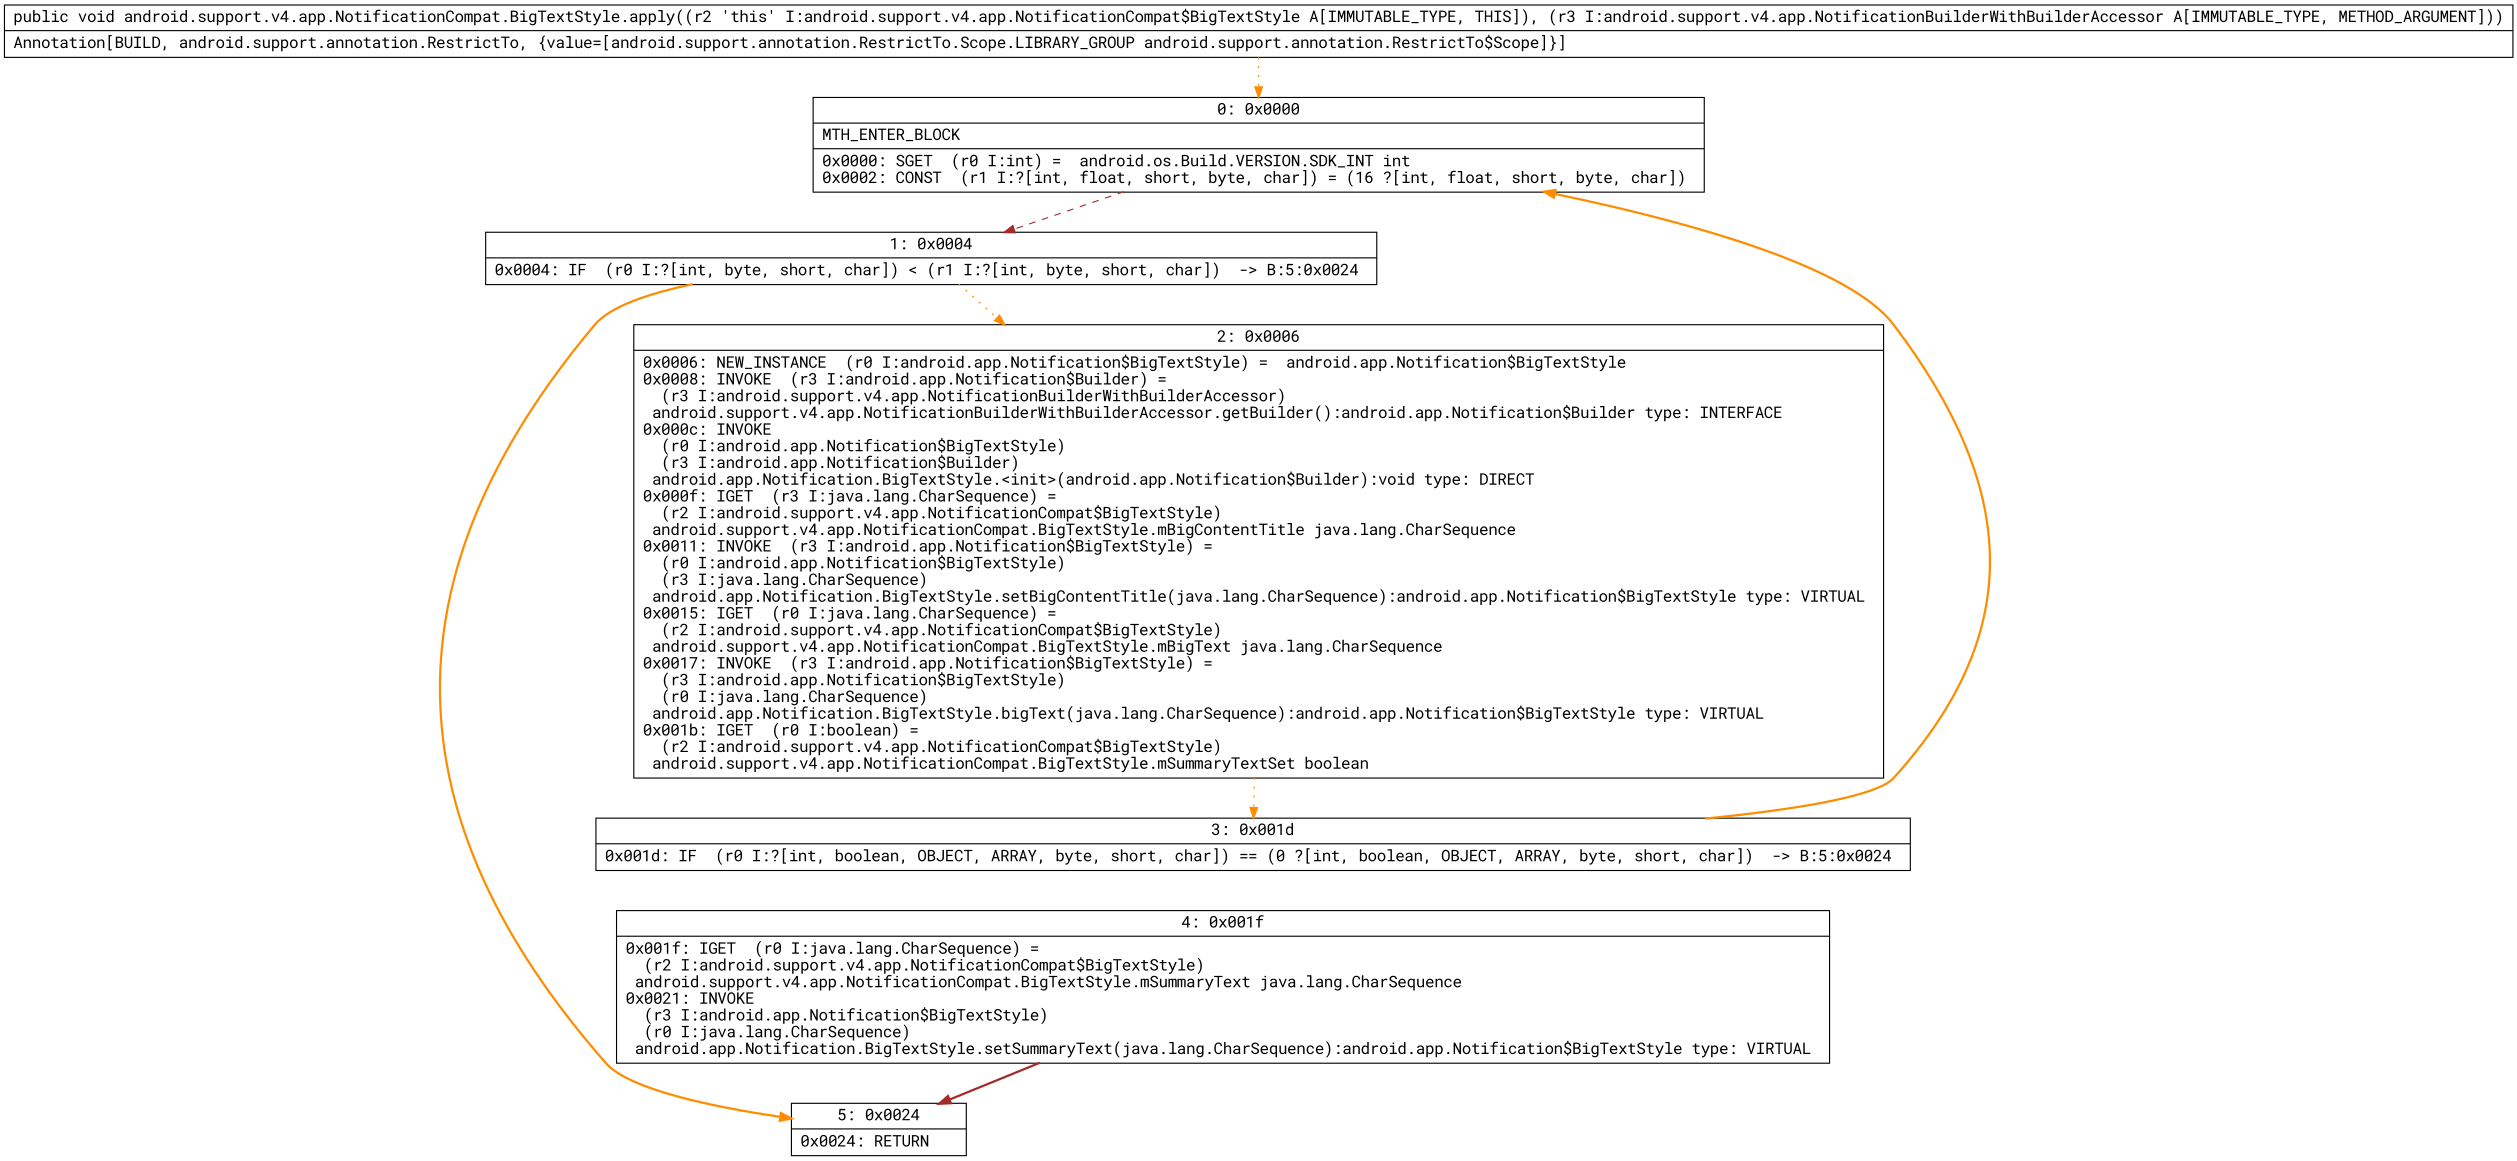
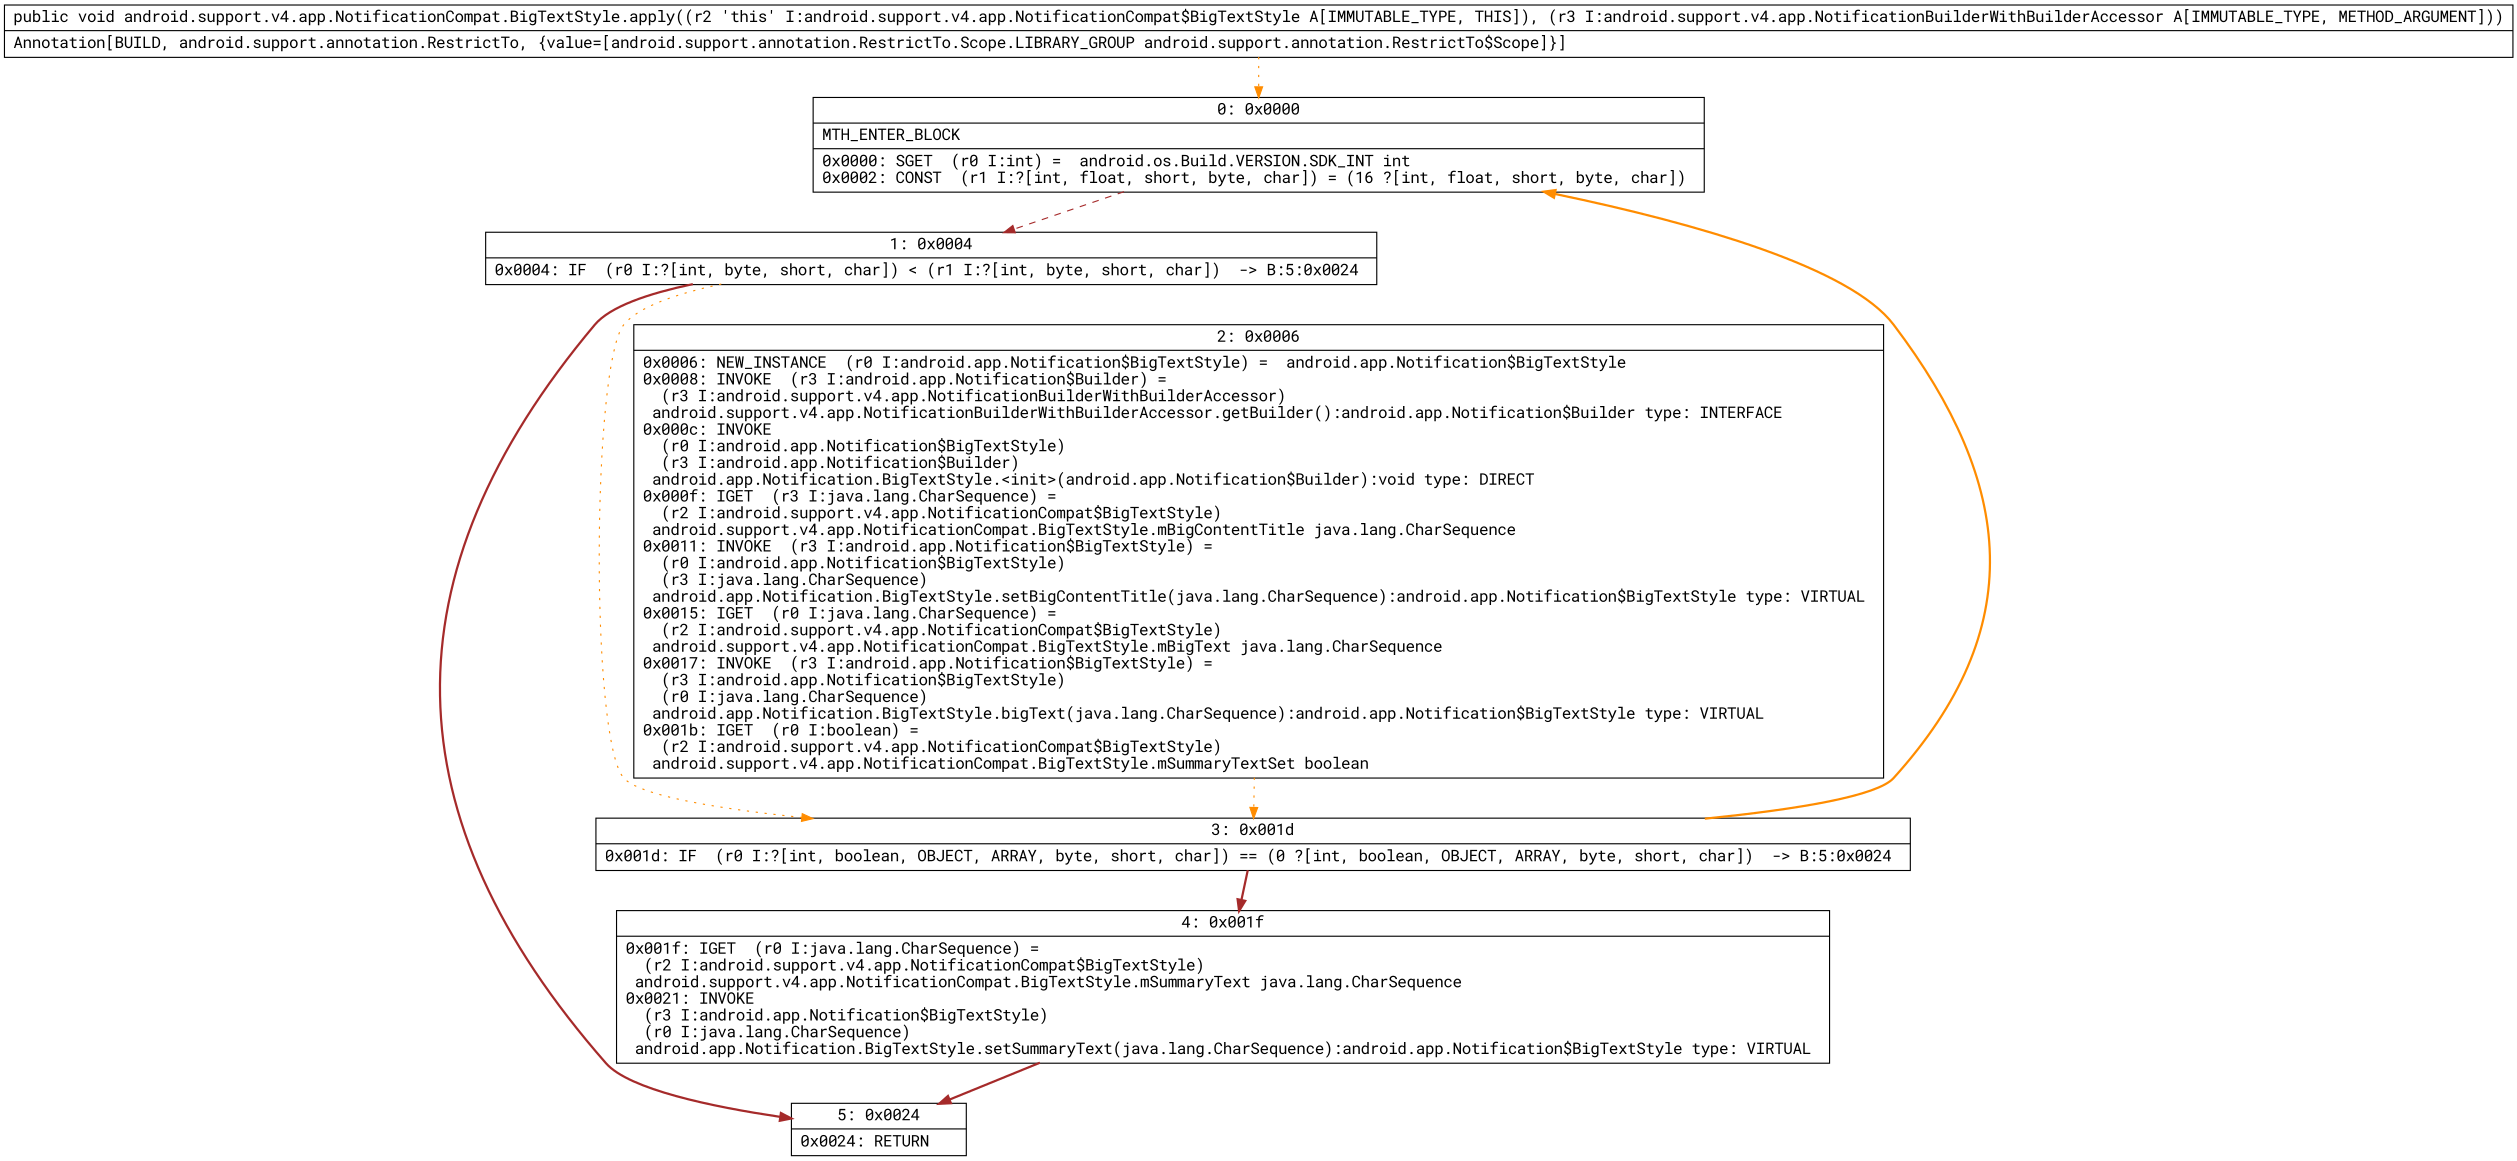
(978, 301) -> (600, 590)
(445, 734) -> (445, 734)
none -> (1245, 885)
